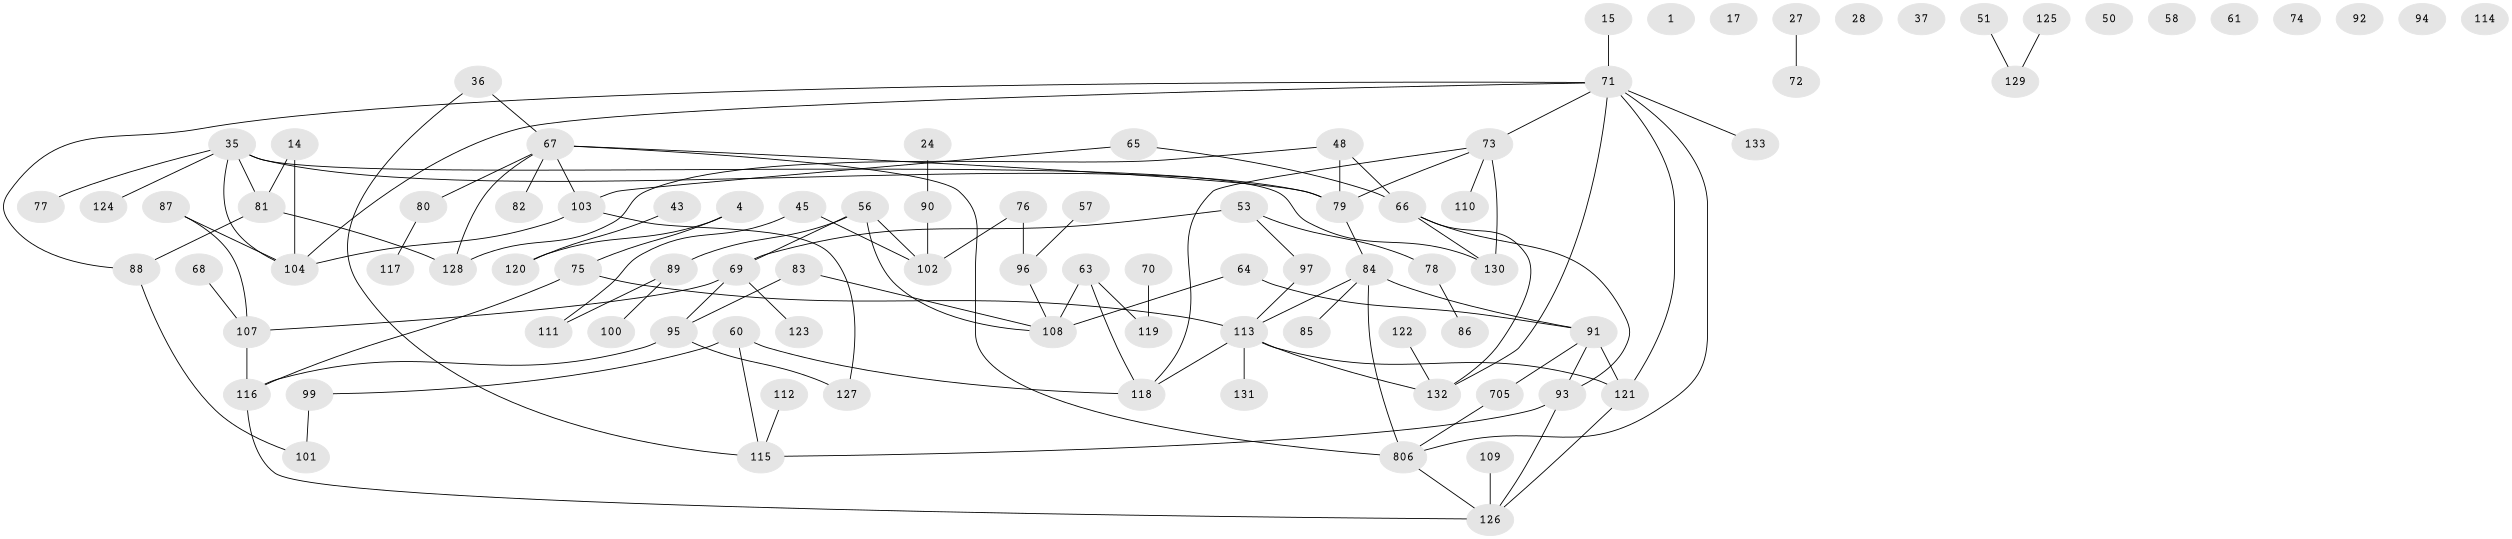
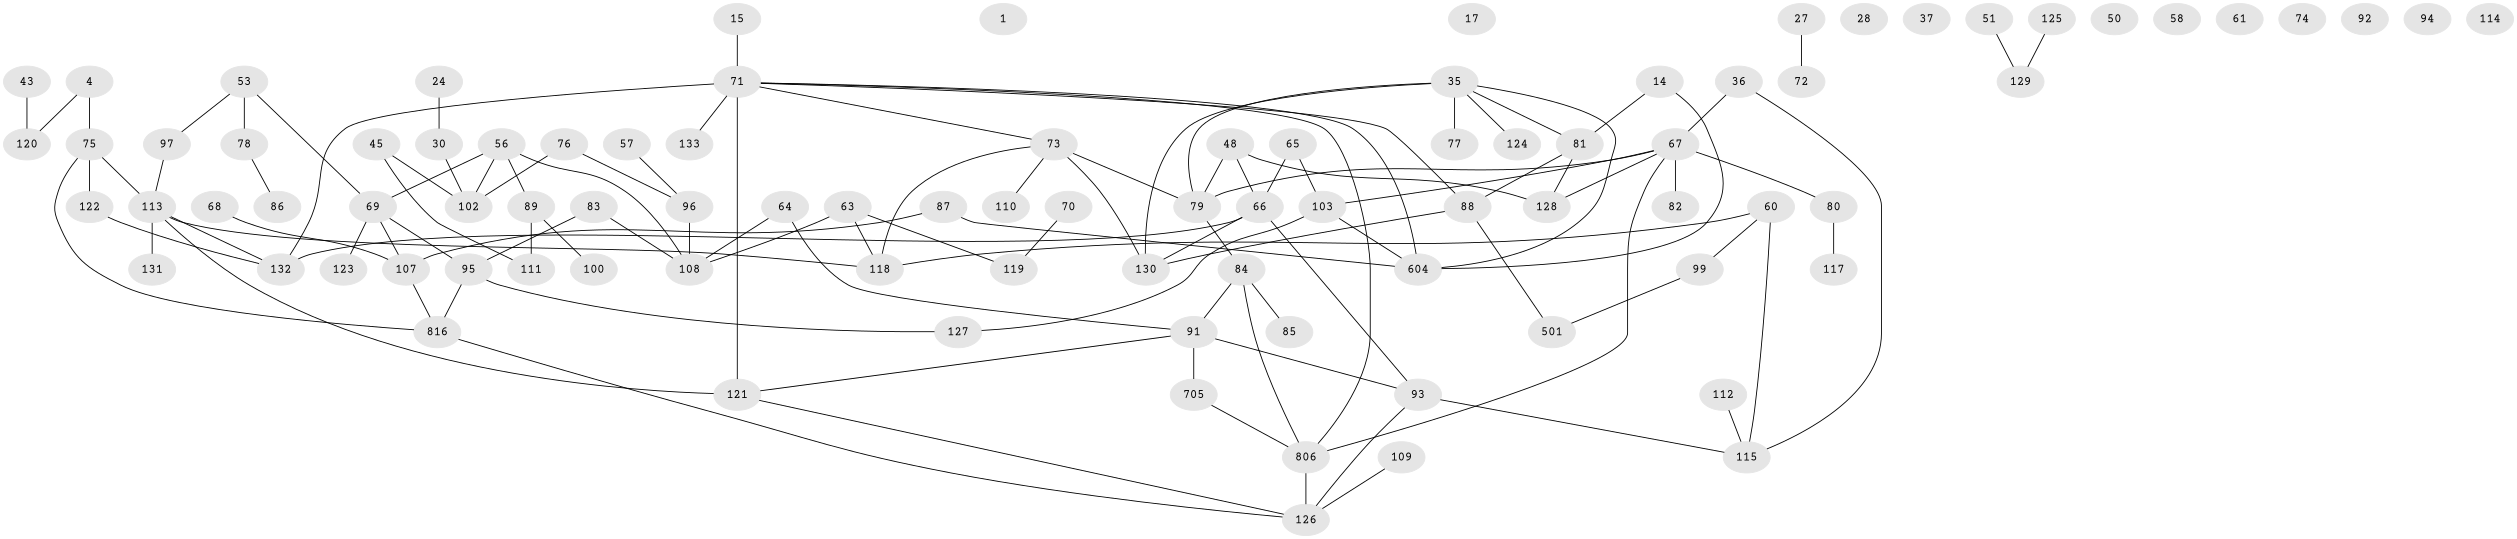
none -> (90, 176)
(928, 207) -> (439, 144)
none -> (1306, 236)
(295, 270) -> (1418, 270)
(1307, 301) -> none
(247, 395) -> (437, 332)
(306, 457) -> (1552, 332)
